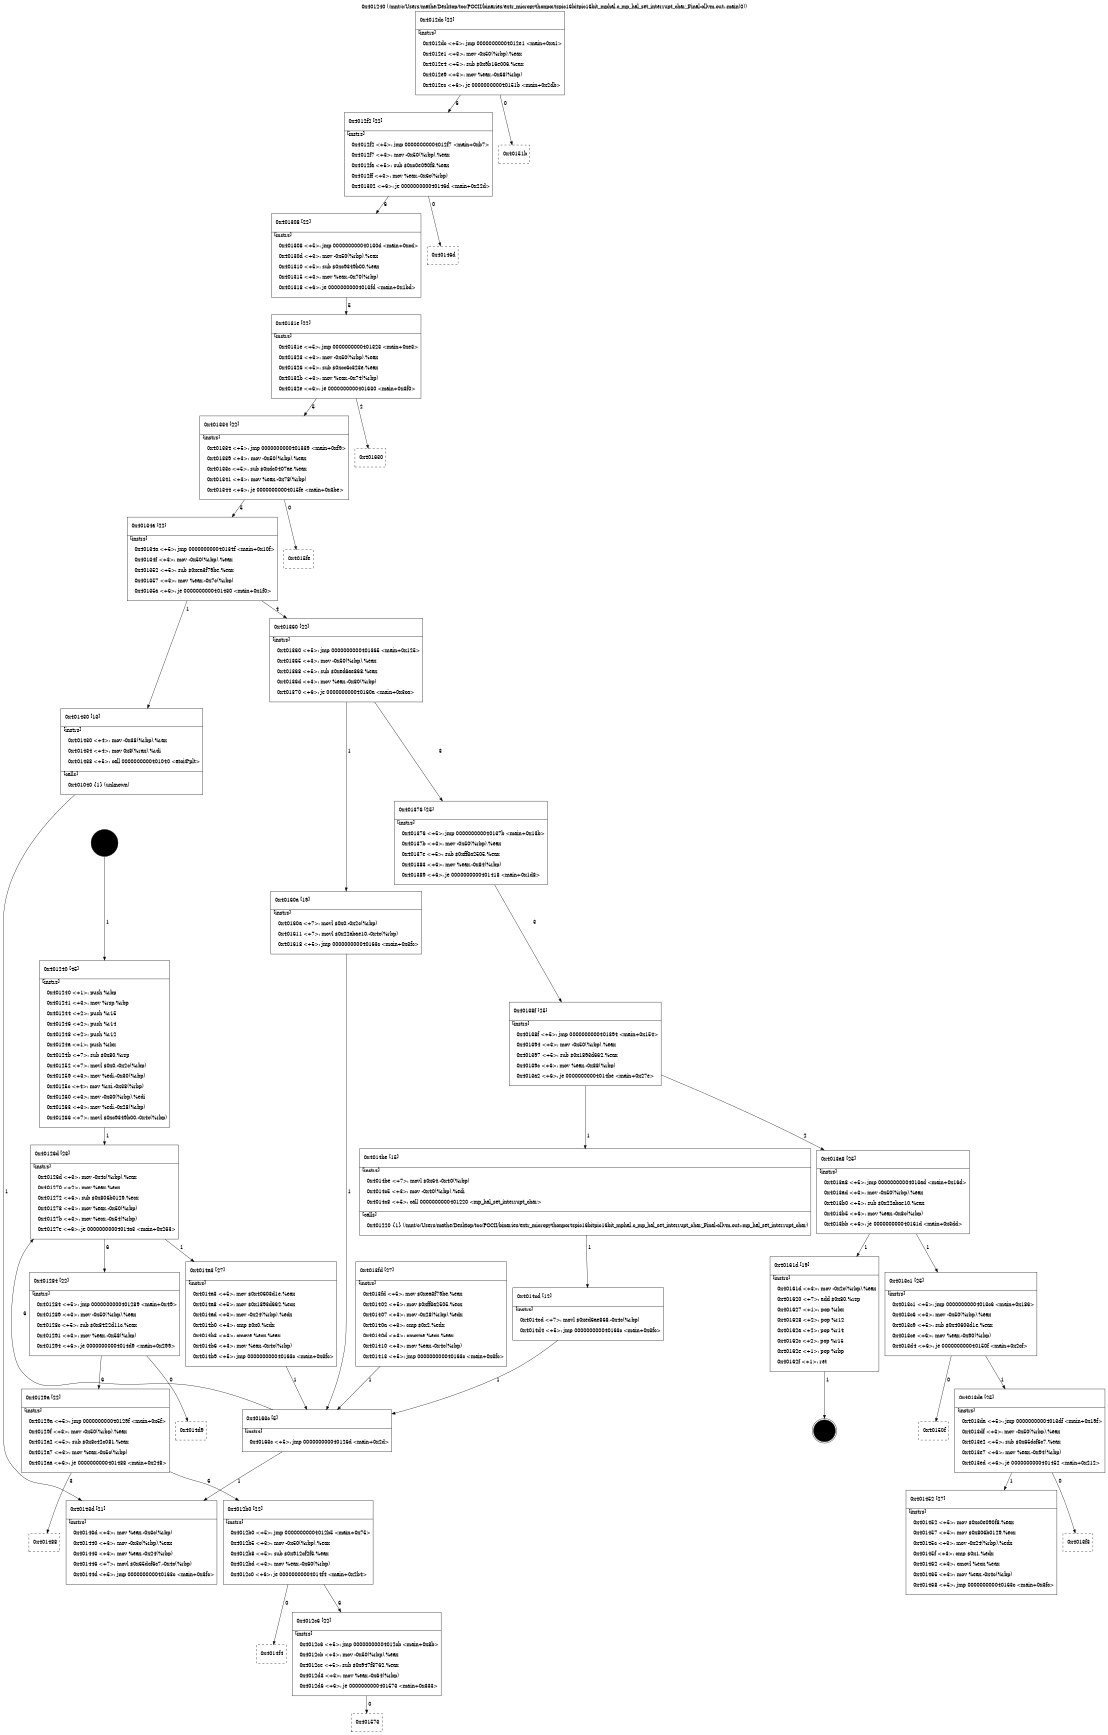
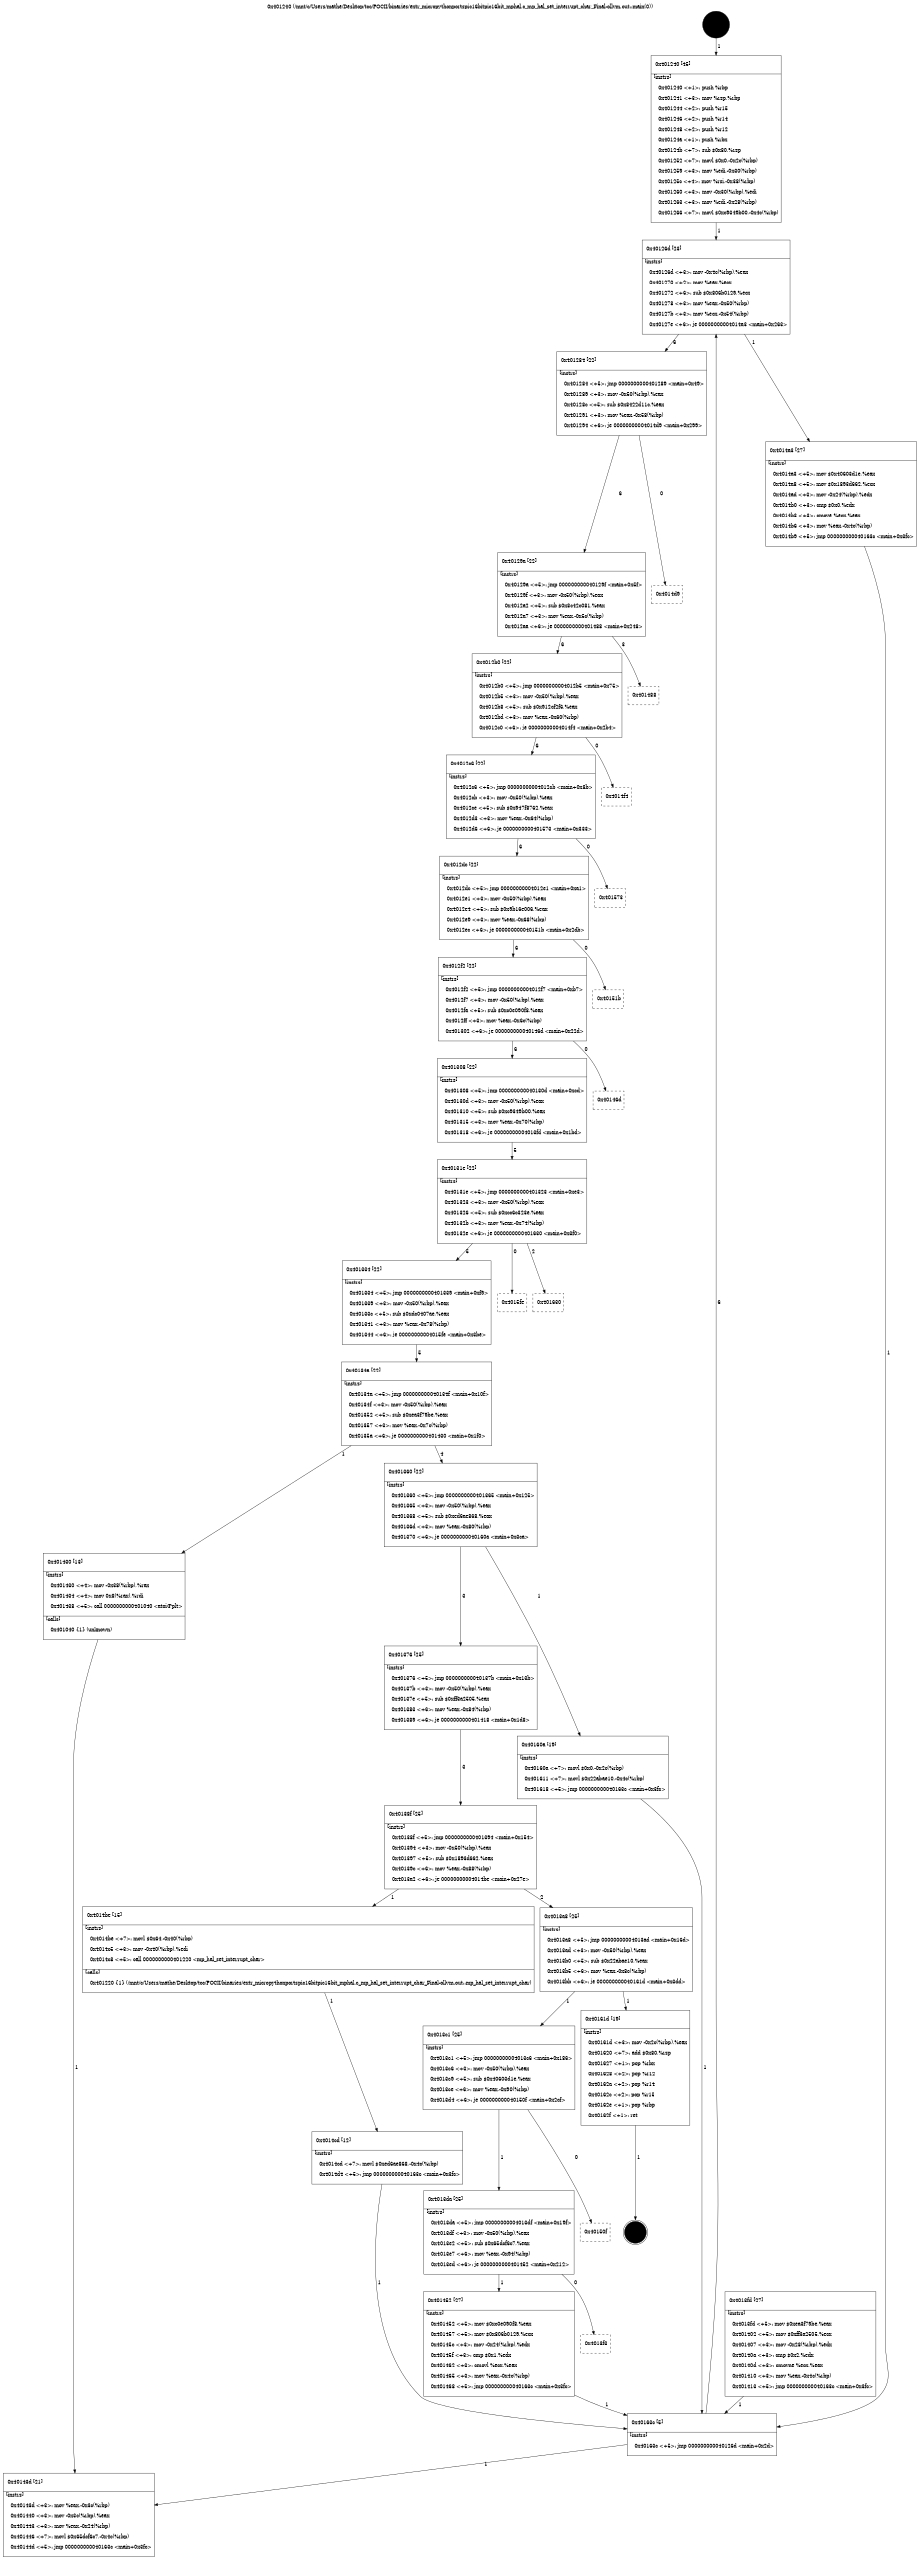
(290, 523) -> (512, 1267)
none -> (518, 846)
none -> (599, 2406)
